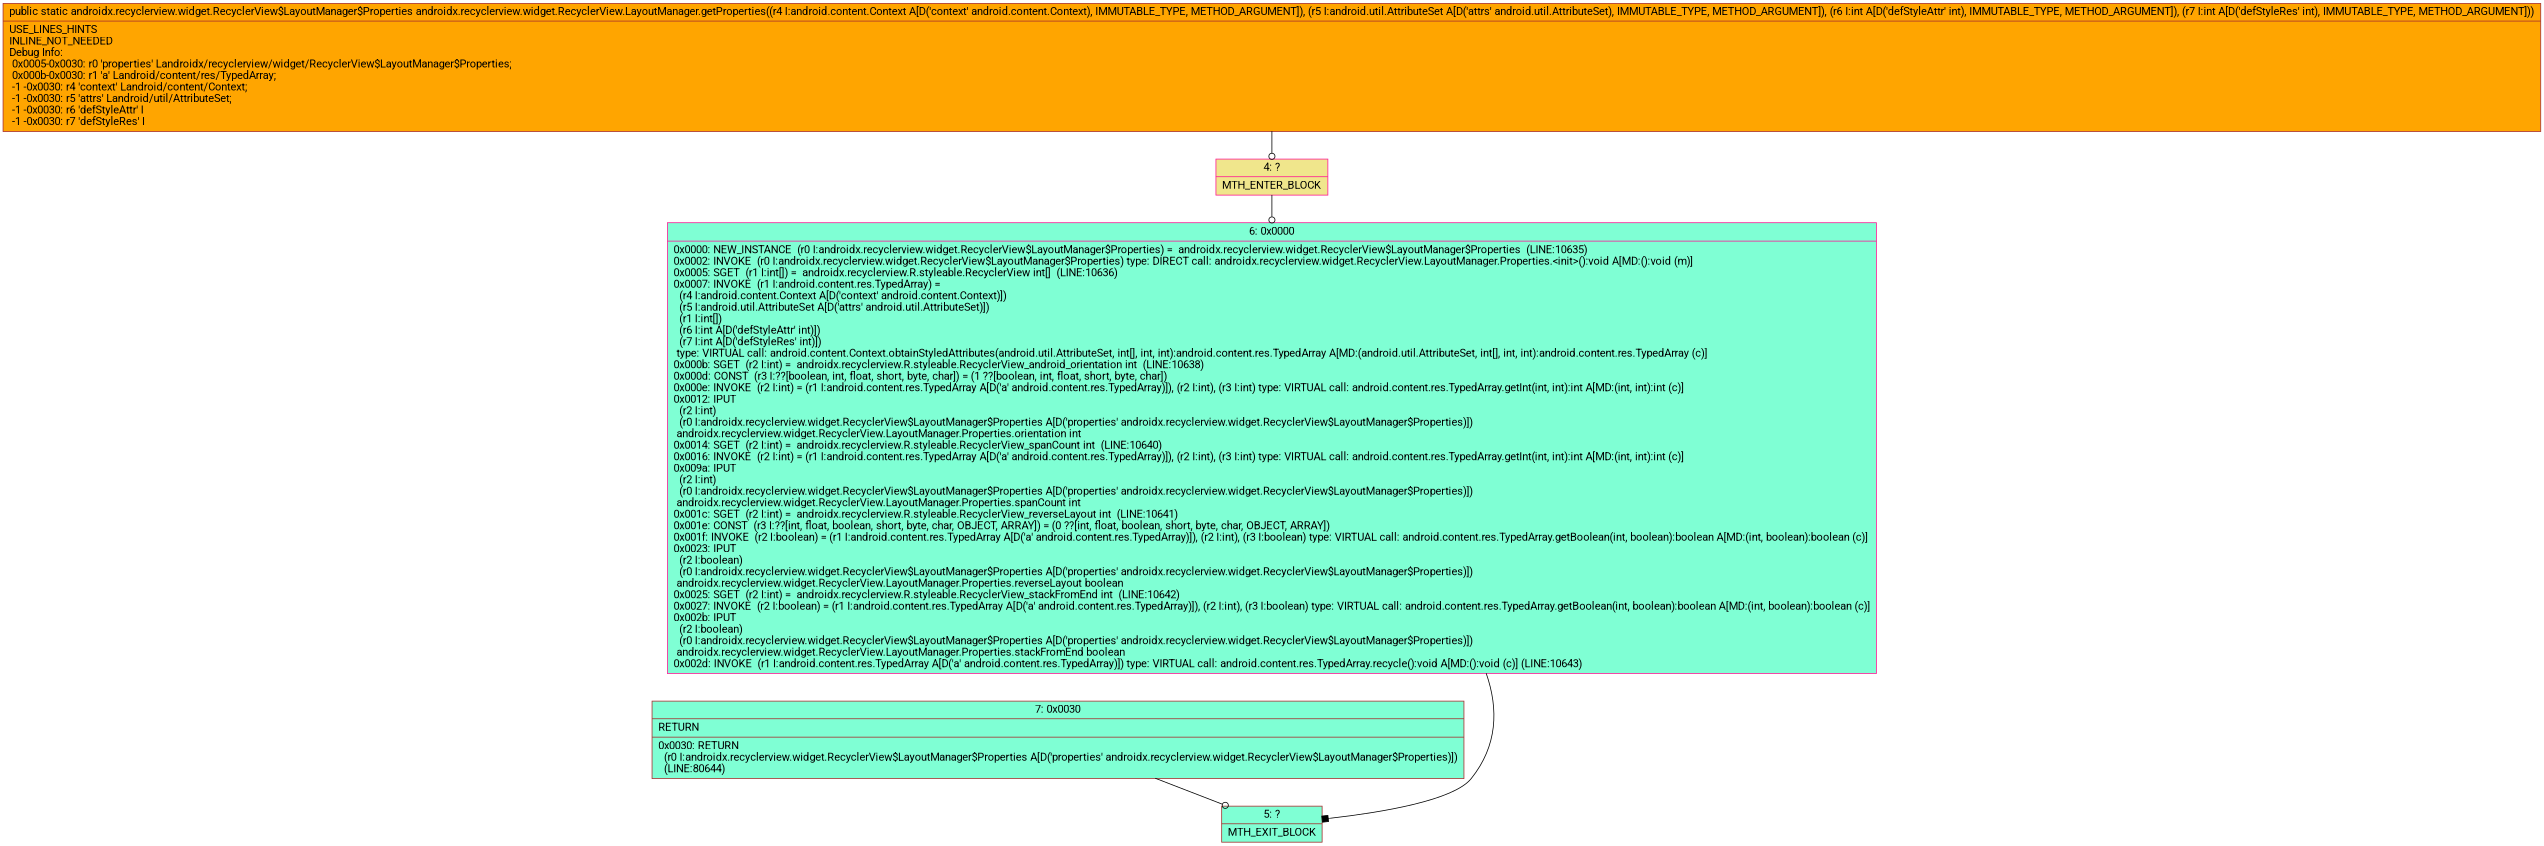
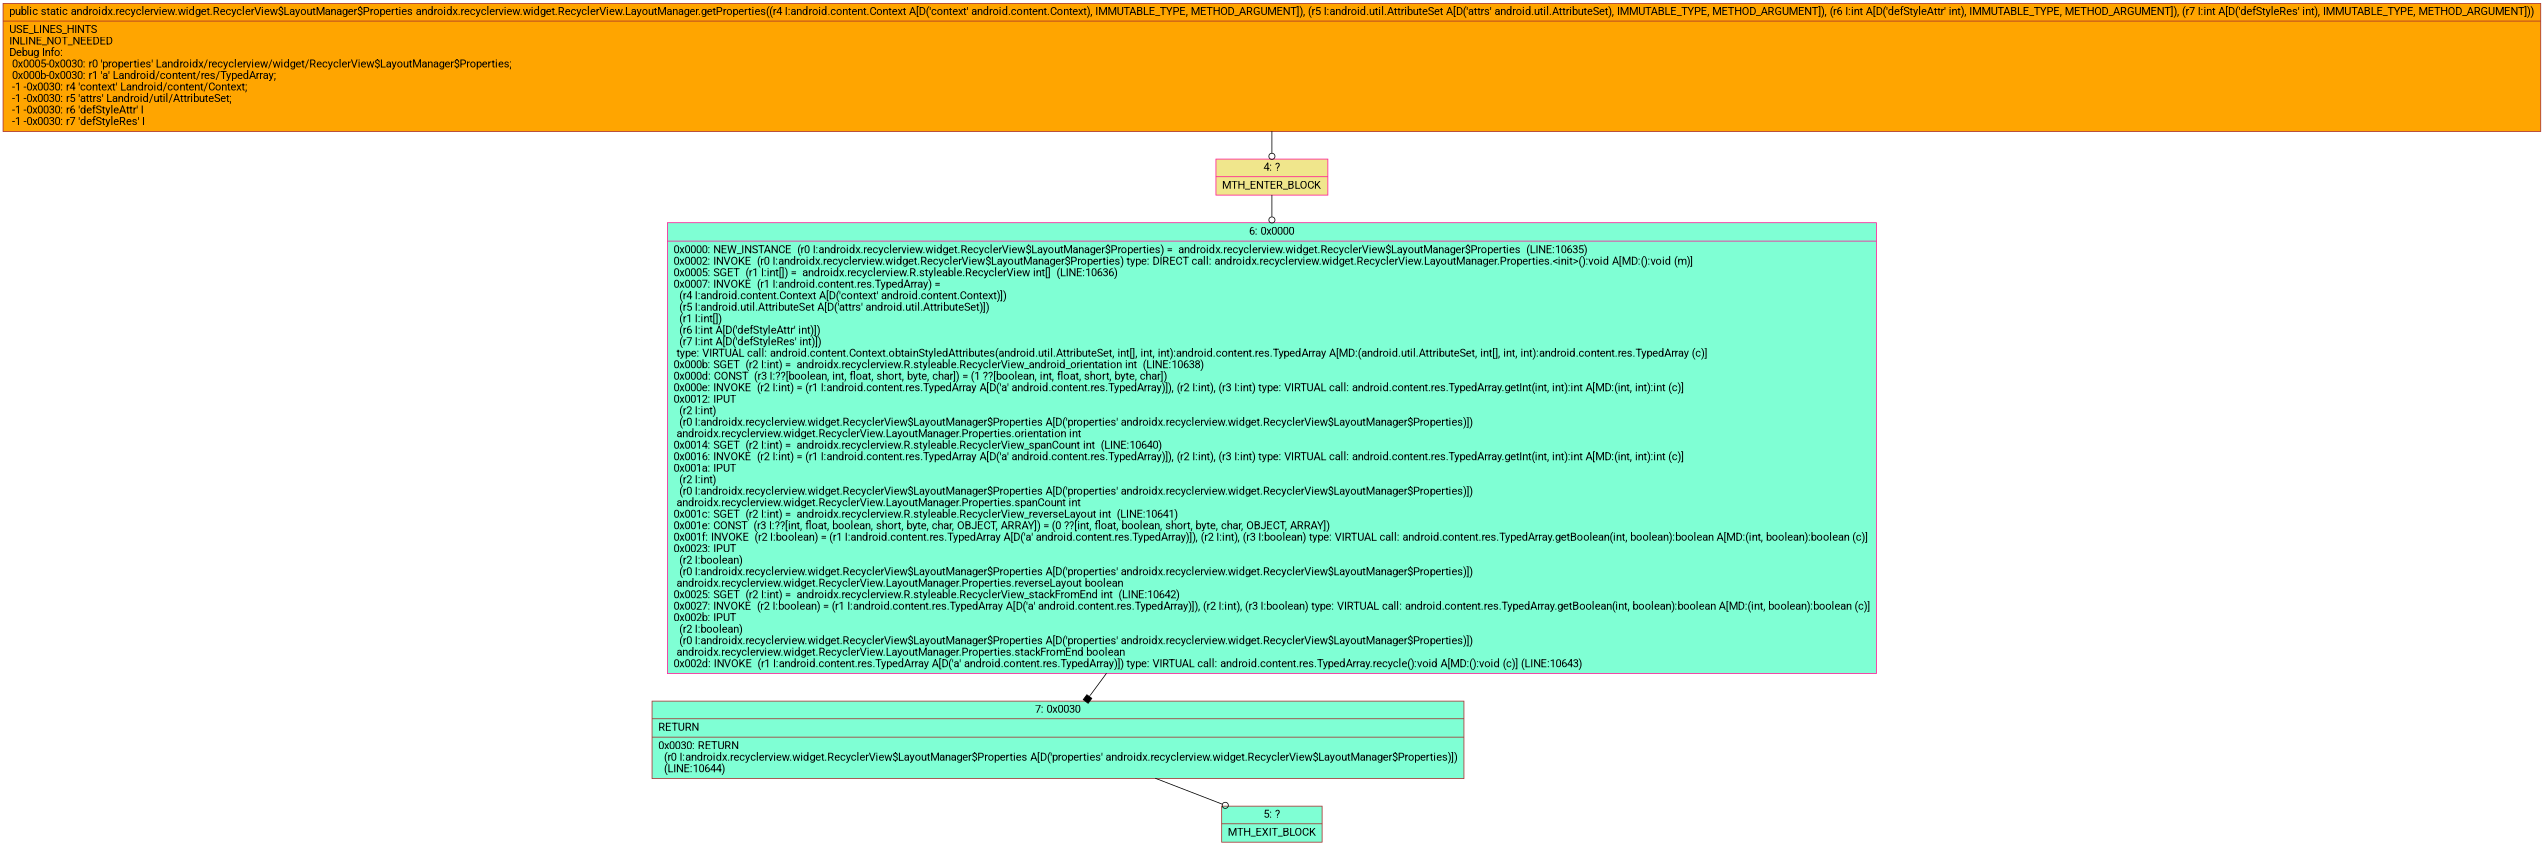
(708, 468) -> (708, 468)
(692, 769) -> (692, 769)
(1456, 789) -> (1098, 684)
